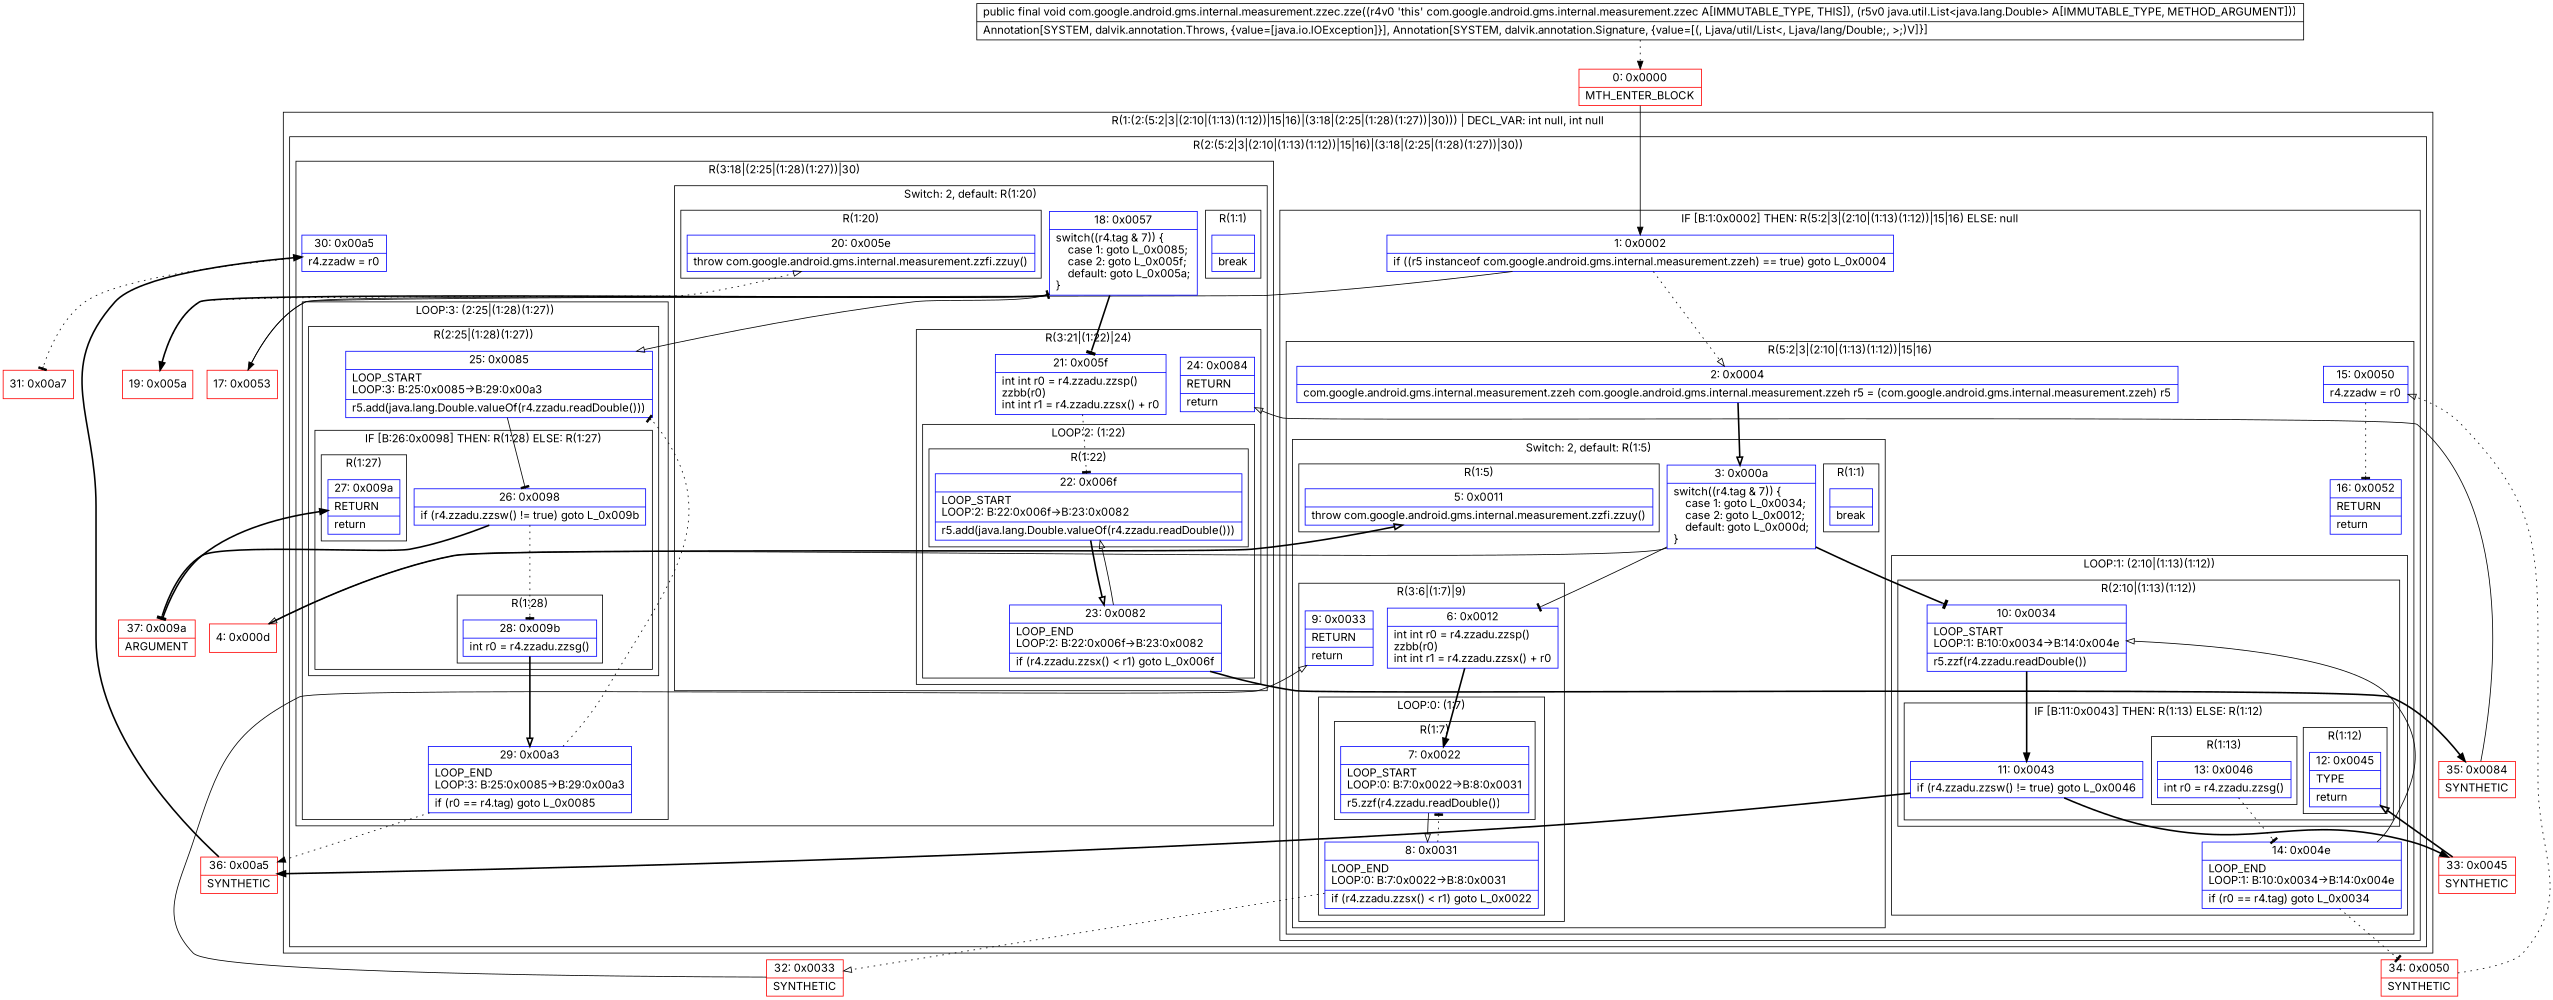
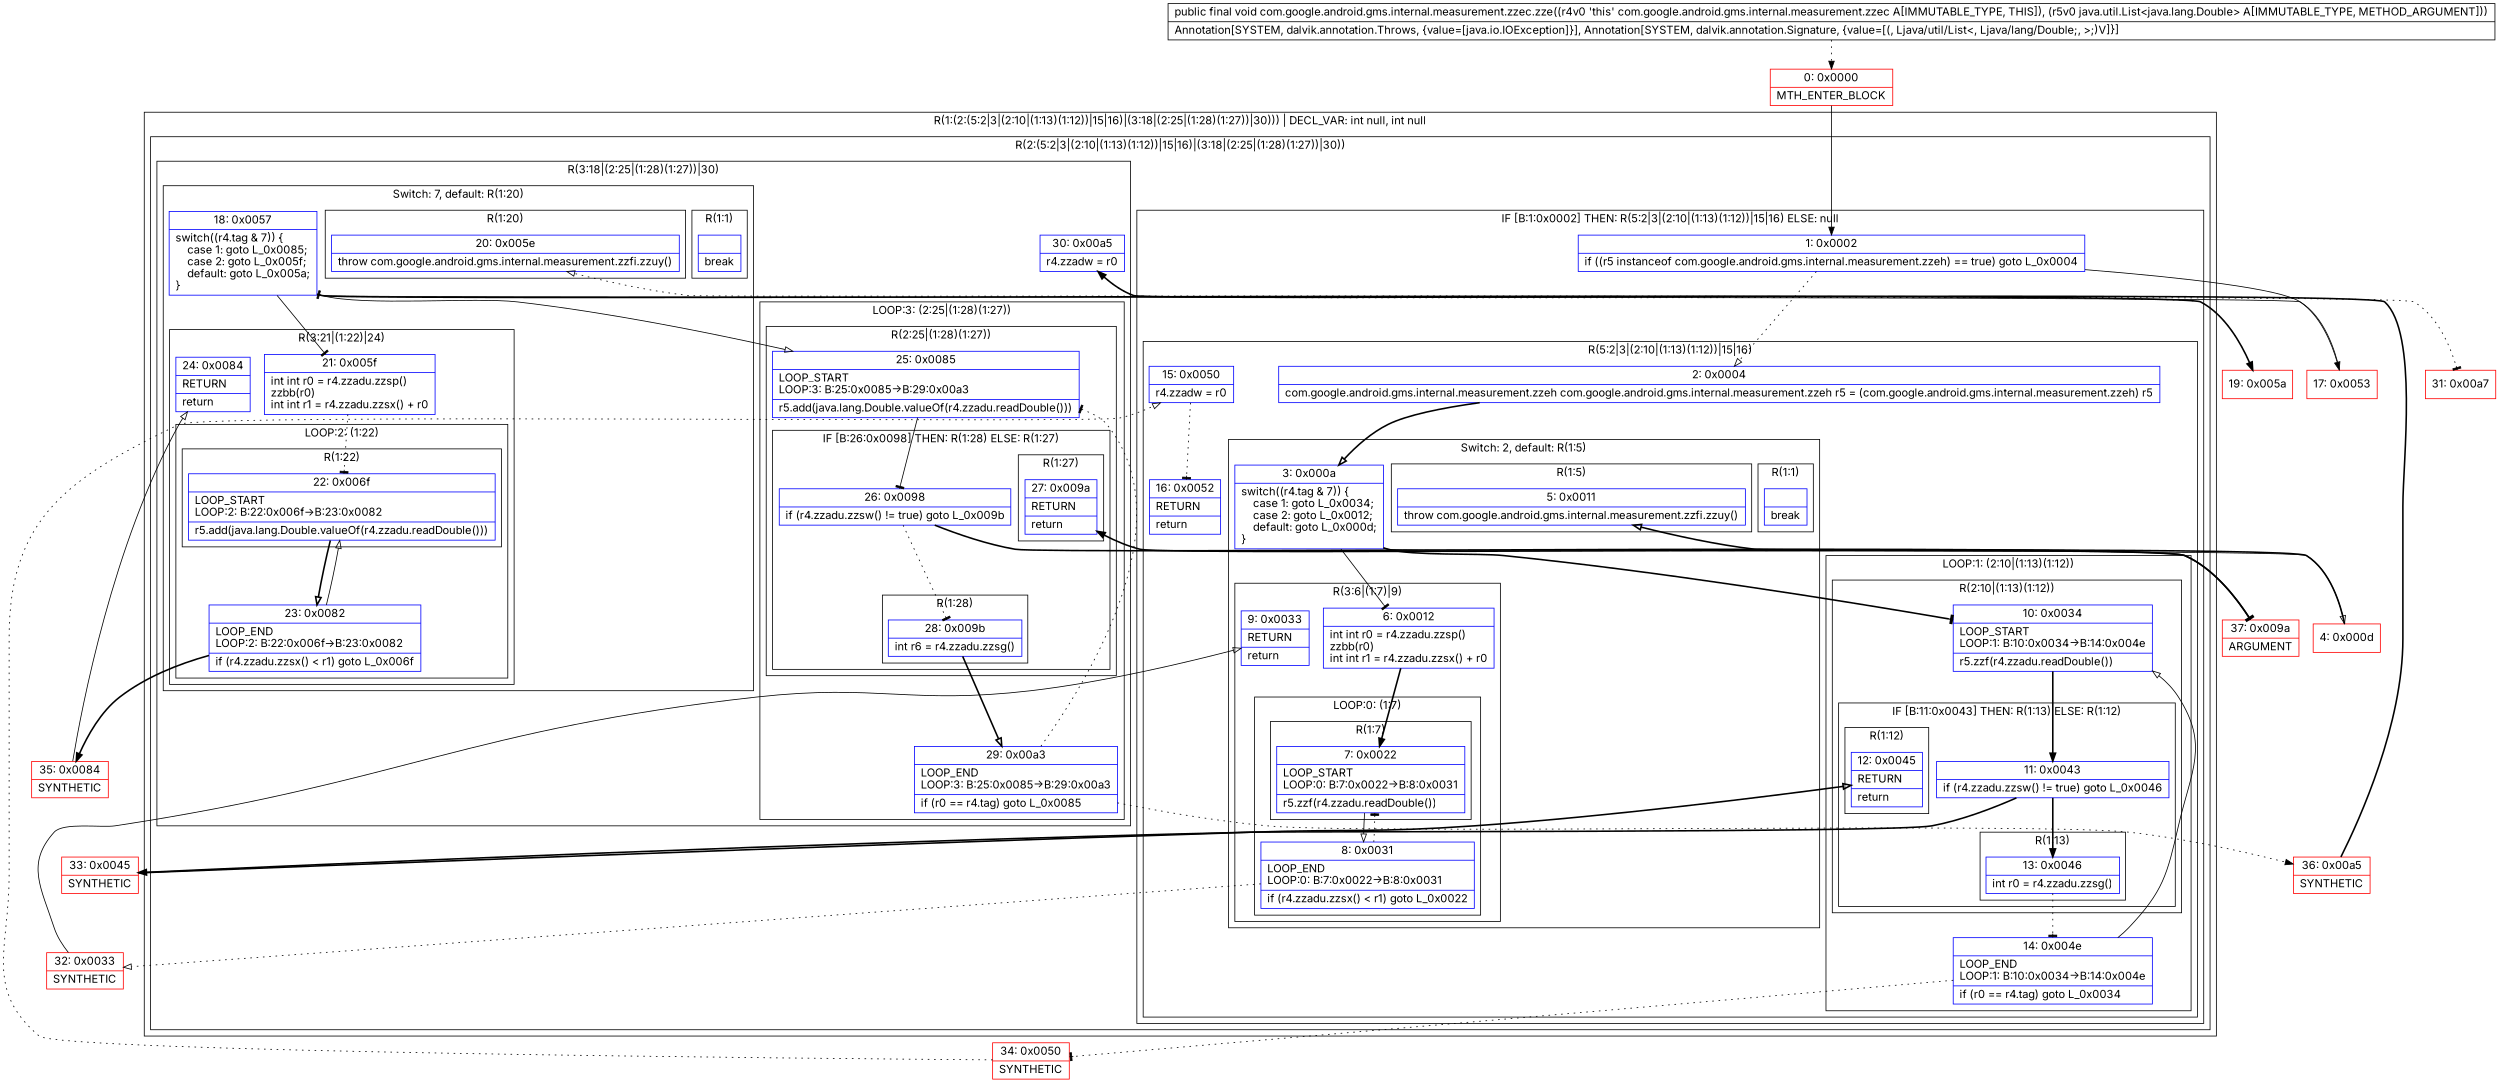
(971, 195) -> (458, 195)
(1101, 323) -> (300, 323)
(530, 647) -> (955, 647)
(2331, 779) -> (1880, 779)
(1099, 849) -> (2053, 823)
